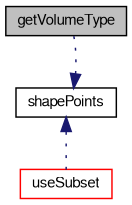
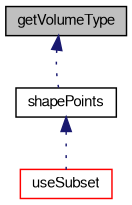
(76, 55) -> (57, 69)
